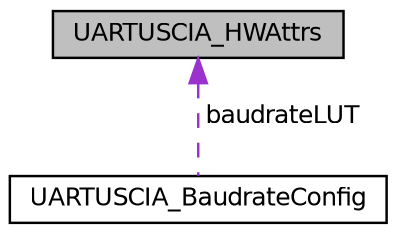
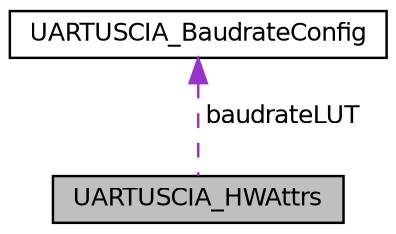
(198, 130) -> (198, 130)
